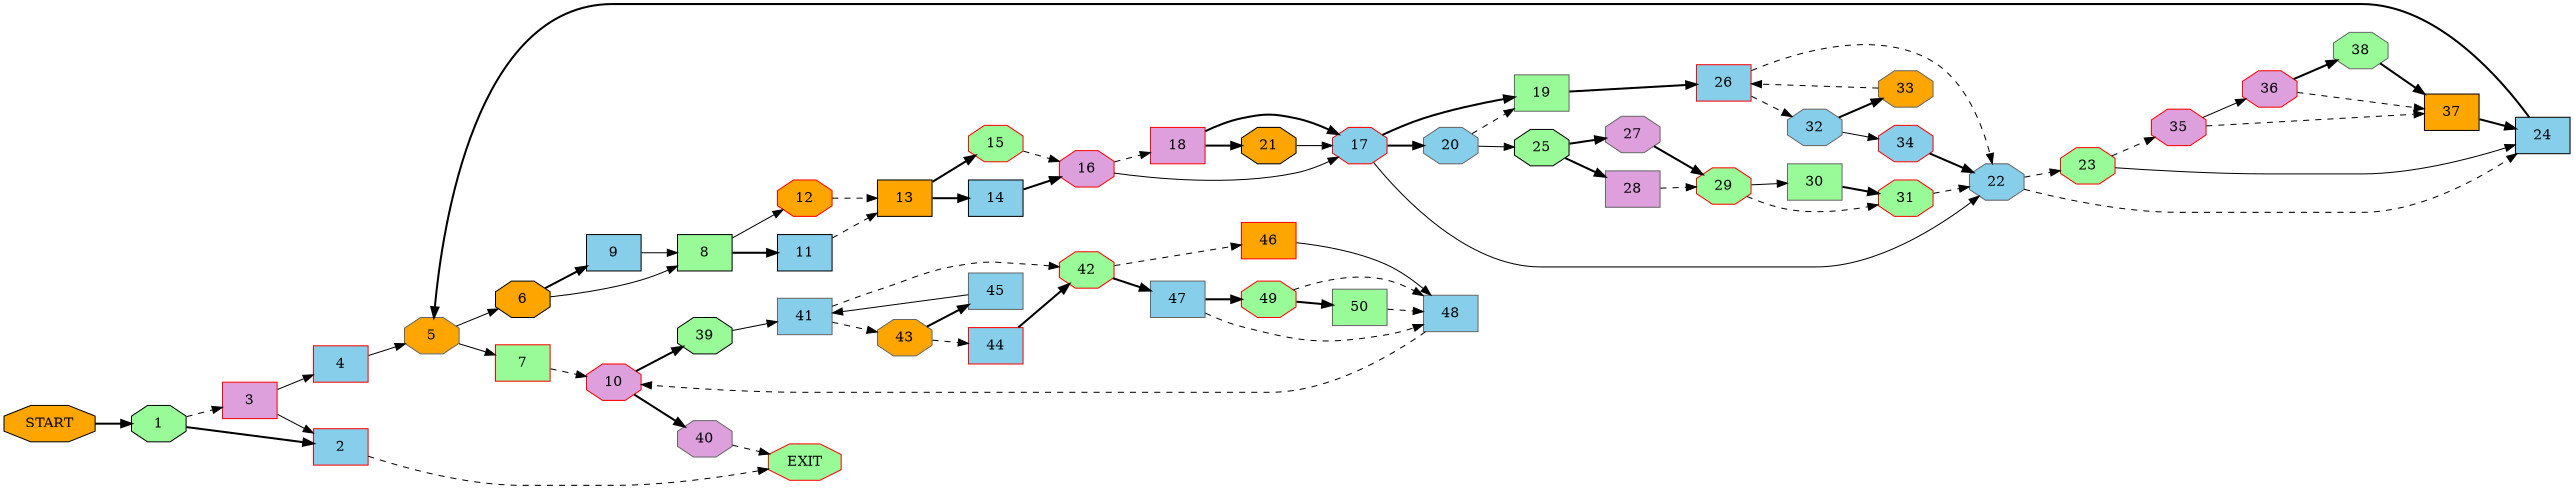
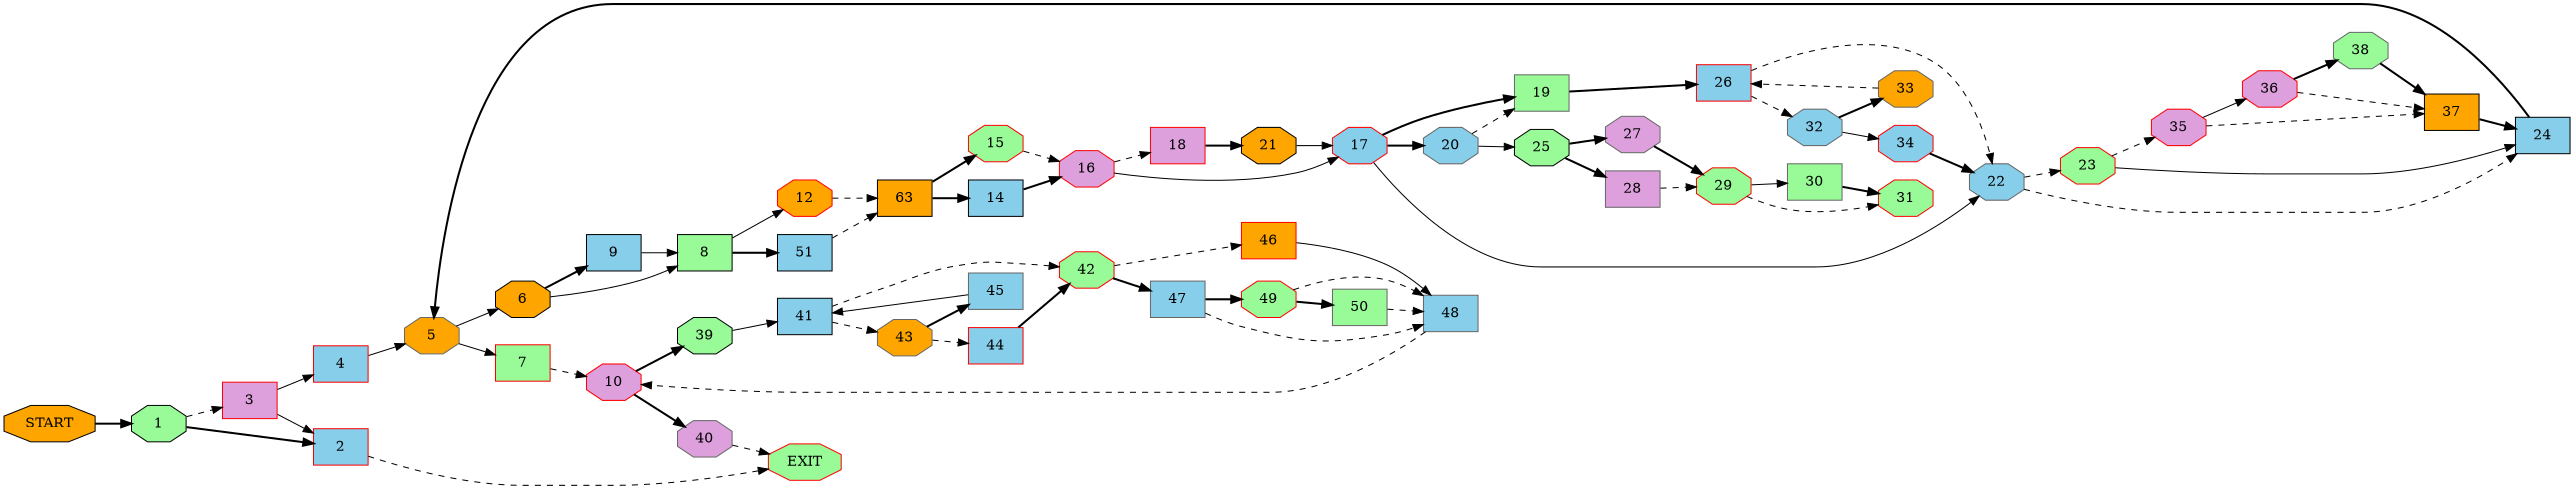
(1267, 115) -> none
(1946, 191) -> none
(905, 198) -> (905, 198)
(805, 253) -> (805, 253)
(805, 316) -> (805, 316)
